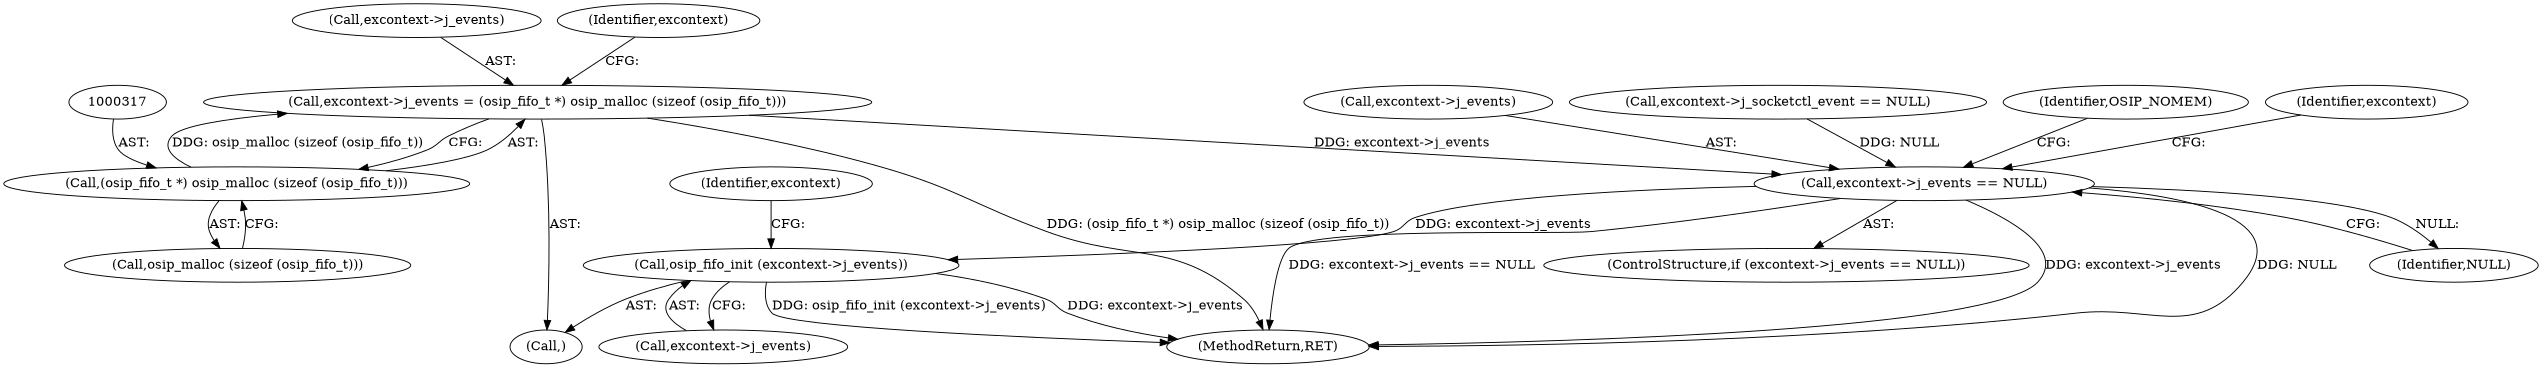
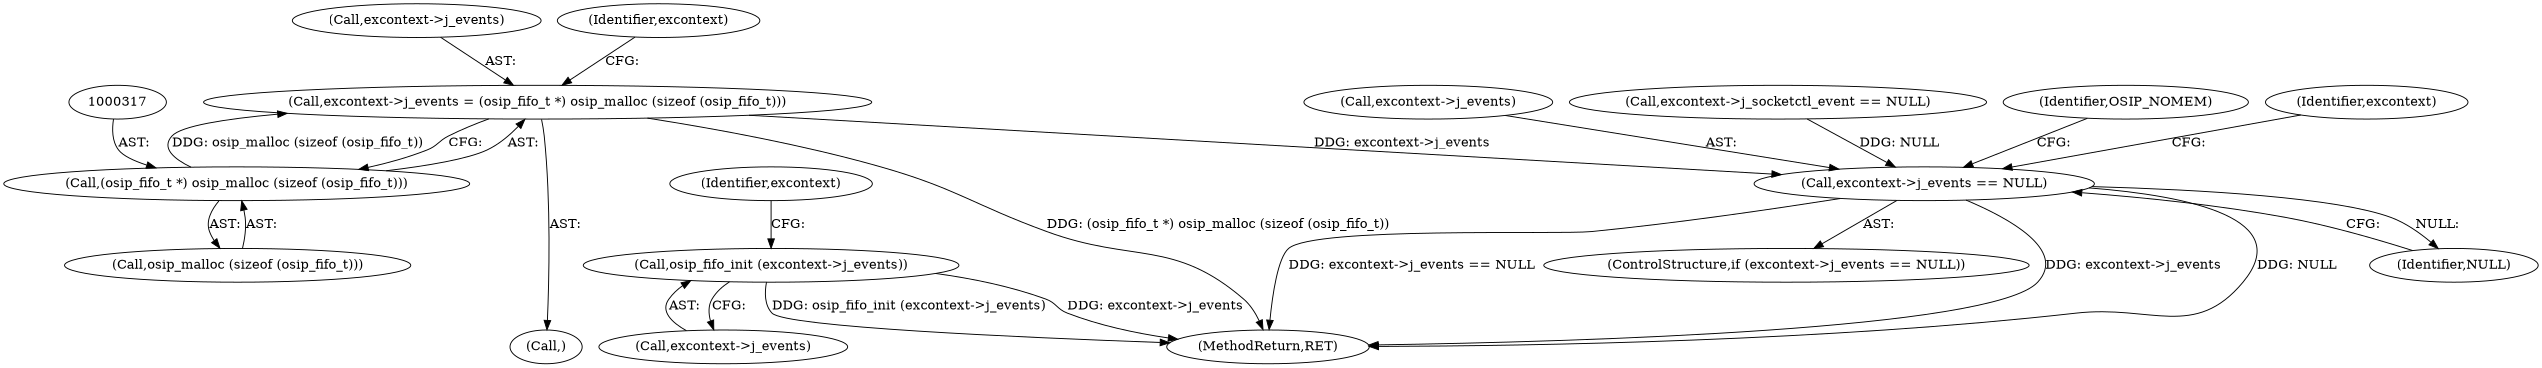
(1416, 217) -> none
(264, 225) -> (264, 225)
(628, 298) -> none
